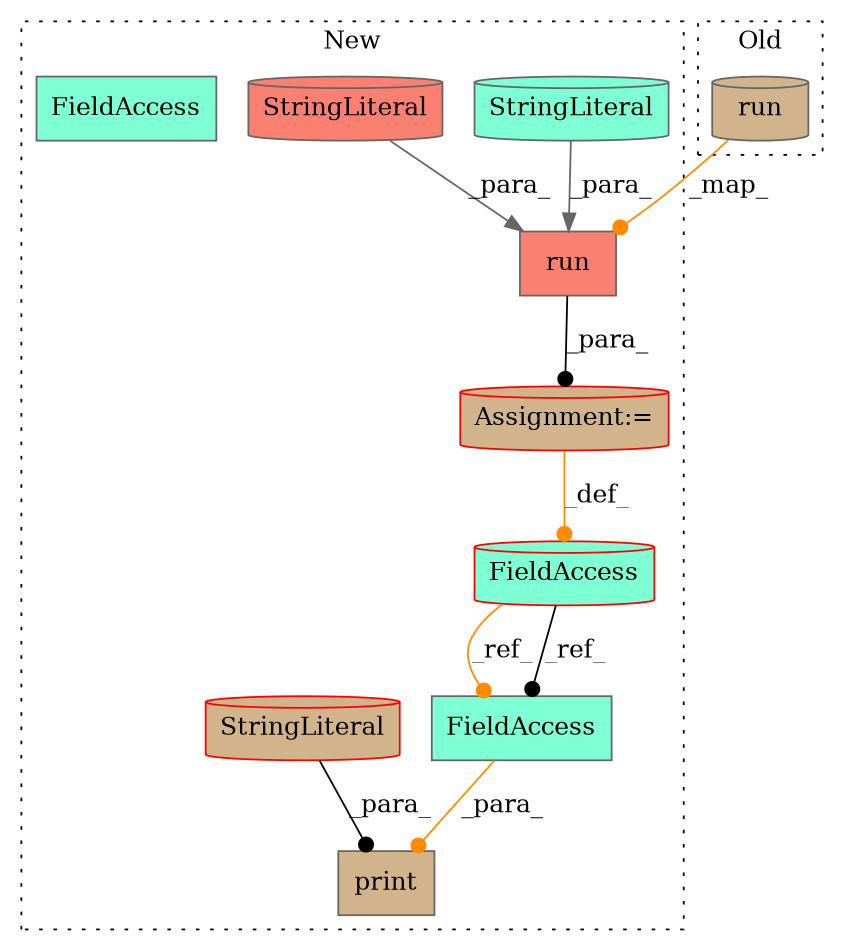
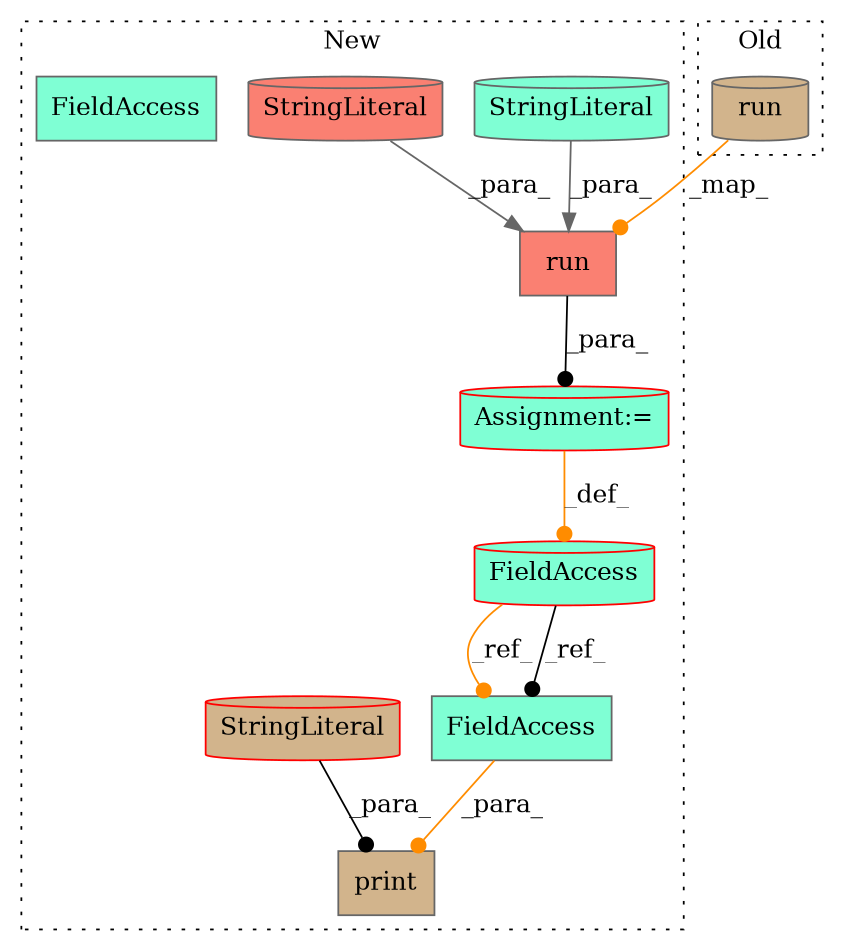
(564, 418) -> (564, 418)
